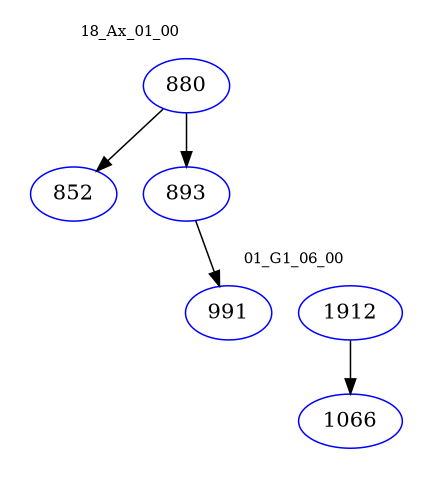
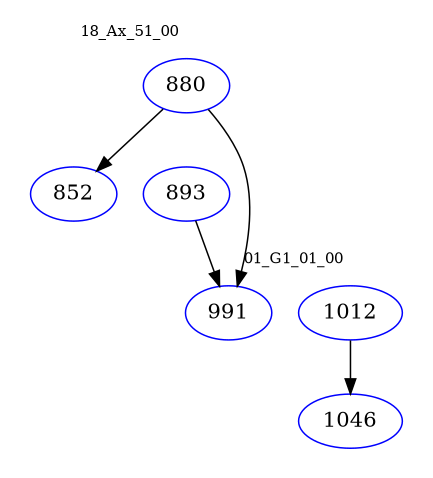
(130, 32) -> (130, 32)
(187, 133) -> (248, 185)
(294, 259) -> (294, 259)
(350, 313) -> (350, 313)
(350, 421) -> (350, 421)
